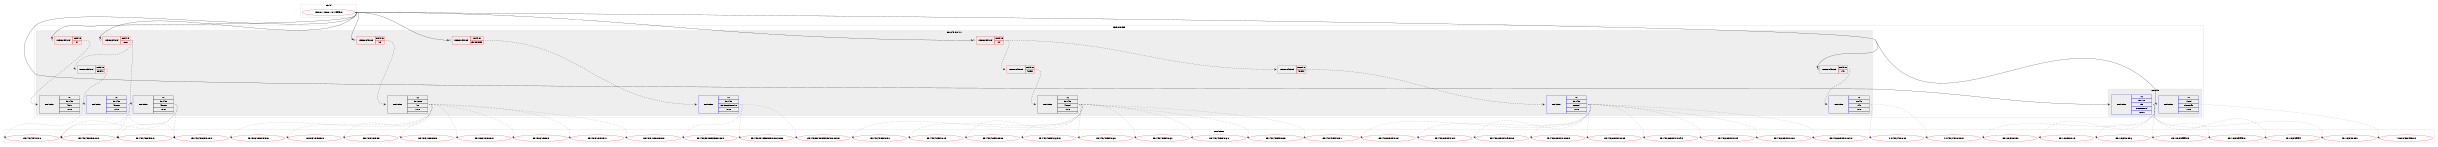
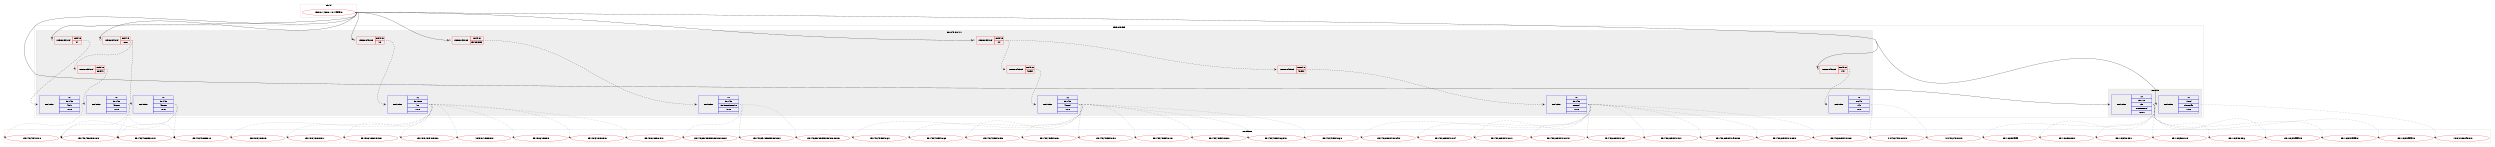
none -> (2406, 138)
